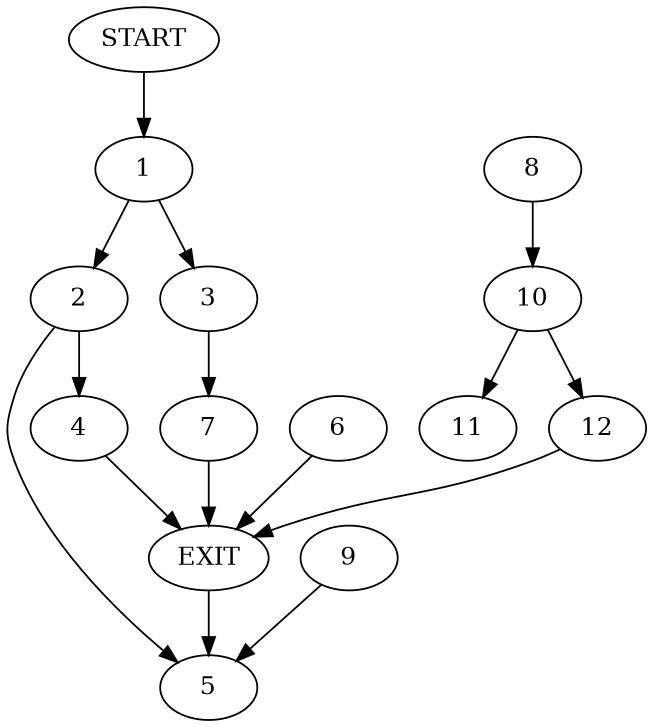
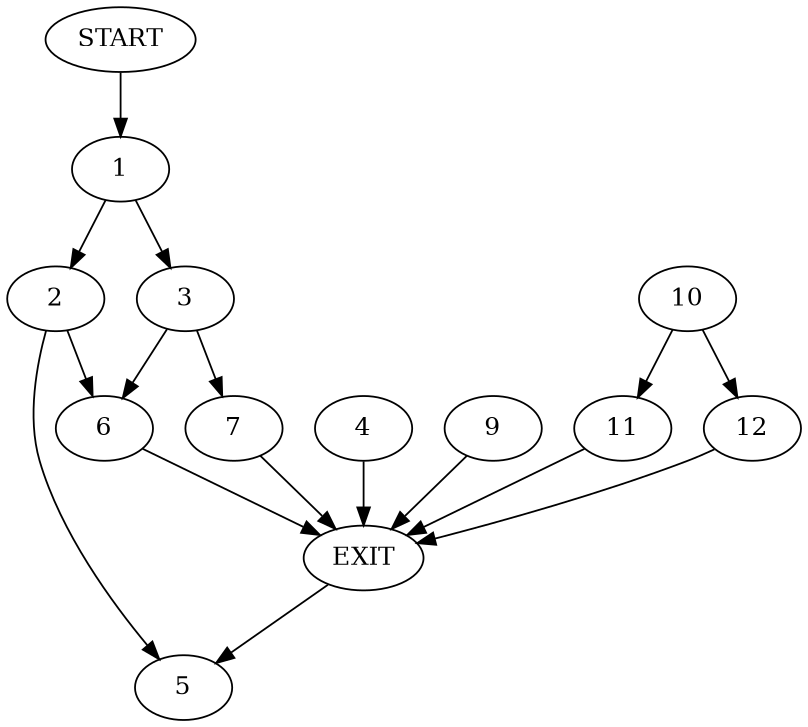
(533, 169) -> none
(79, 355) -> (77, 355)
none -> (150, 356)
none -> (504, 488)
(286, 617) -> (436, 486)
